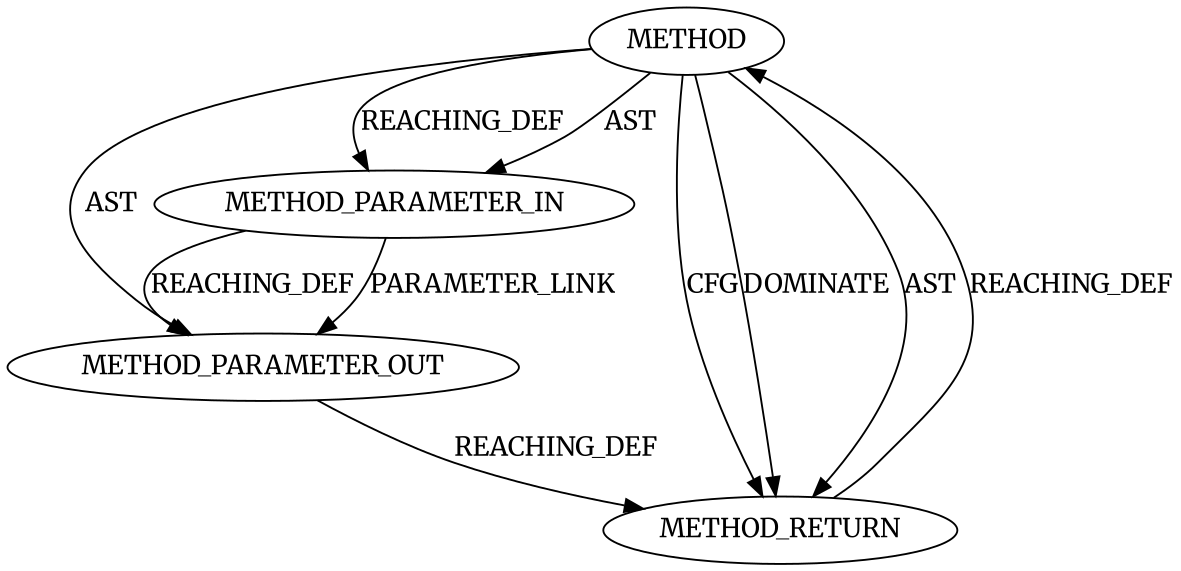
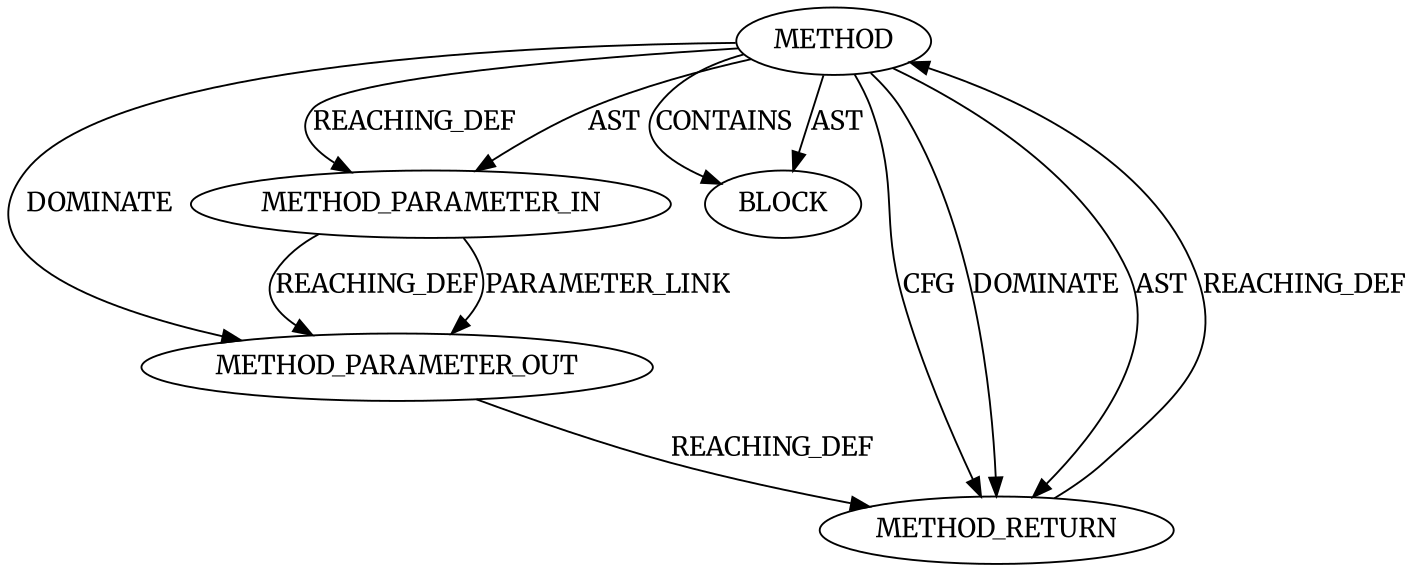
(111, 204) -> (100, 204)
none -> (783, 204)
